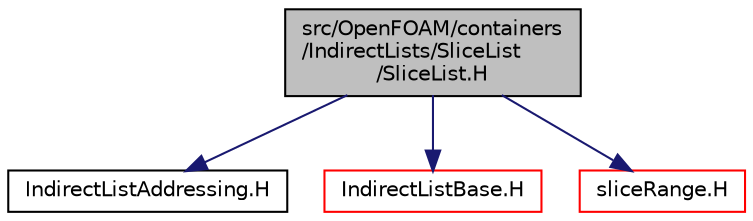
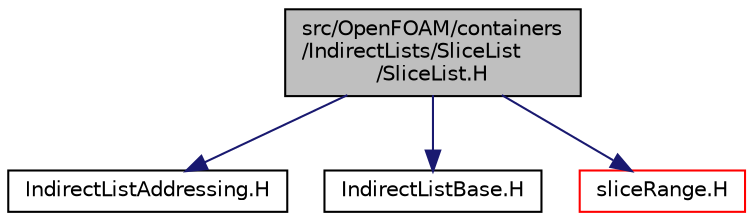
(433, 191) -> (433, 191)
